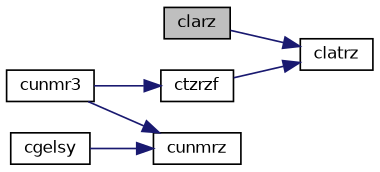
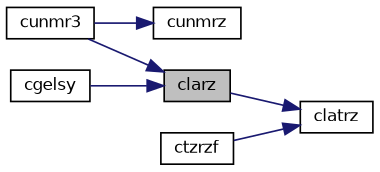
(119, 86) -> (118, 52)
(113, 148) -> (119, 86)
